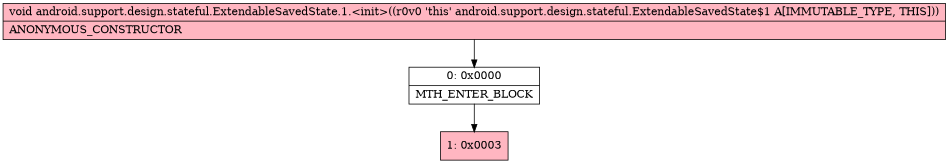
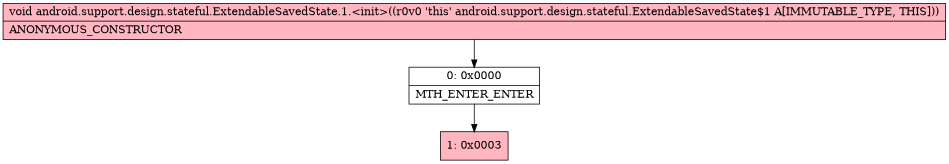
(474, 94) -> (474, 94)
